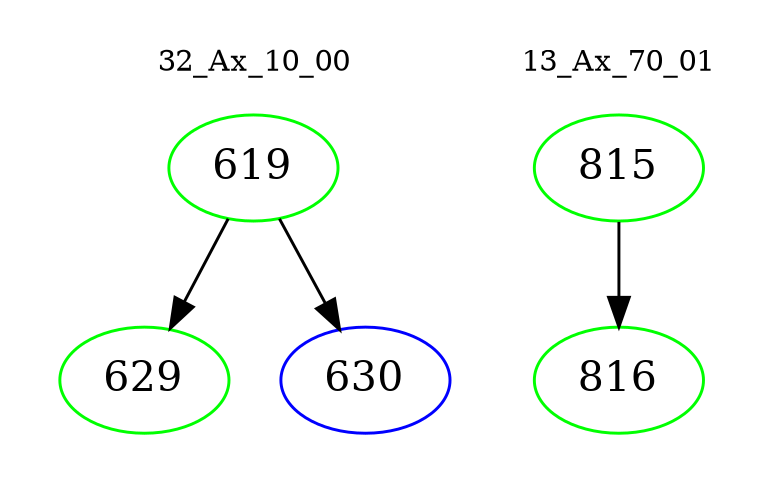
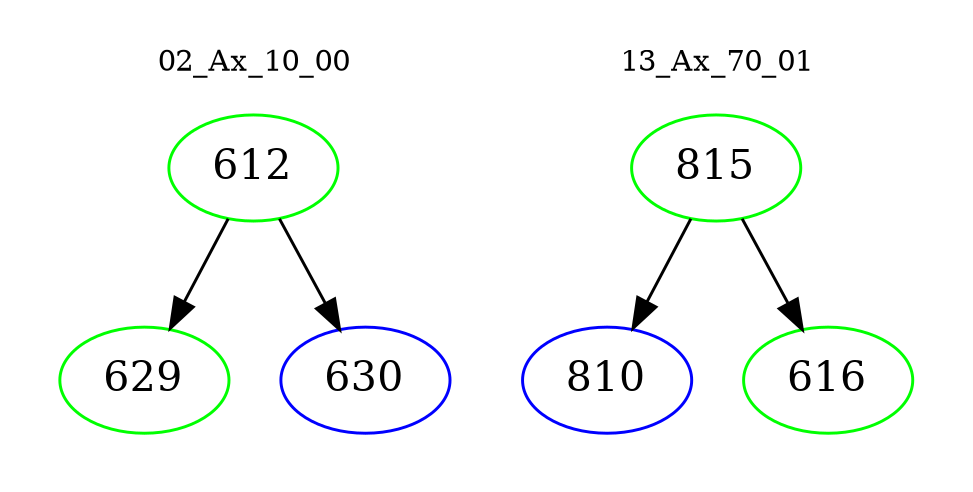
(255, 63) -> (255, 63)
(253, 168) -> (253, 168)
none -> (607, 380)
(619, 380) -> (828, 380)
